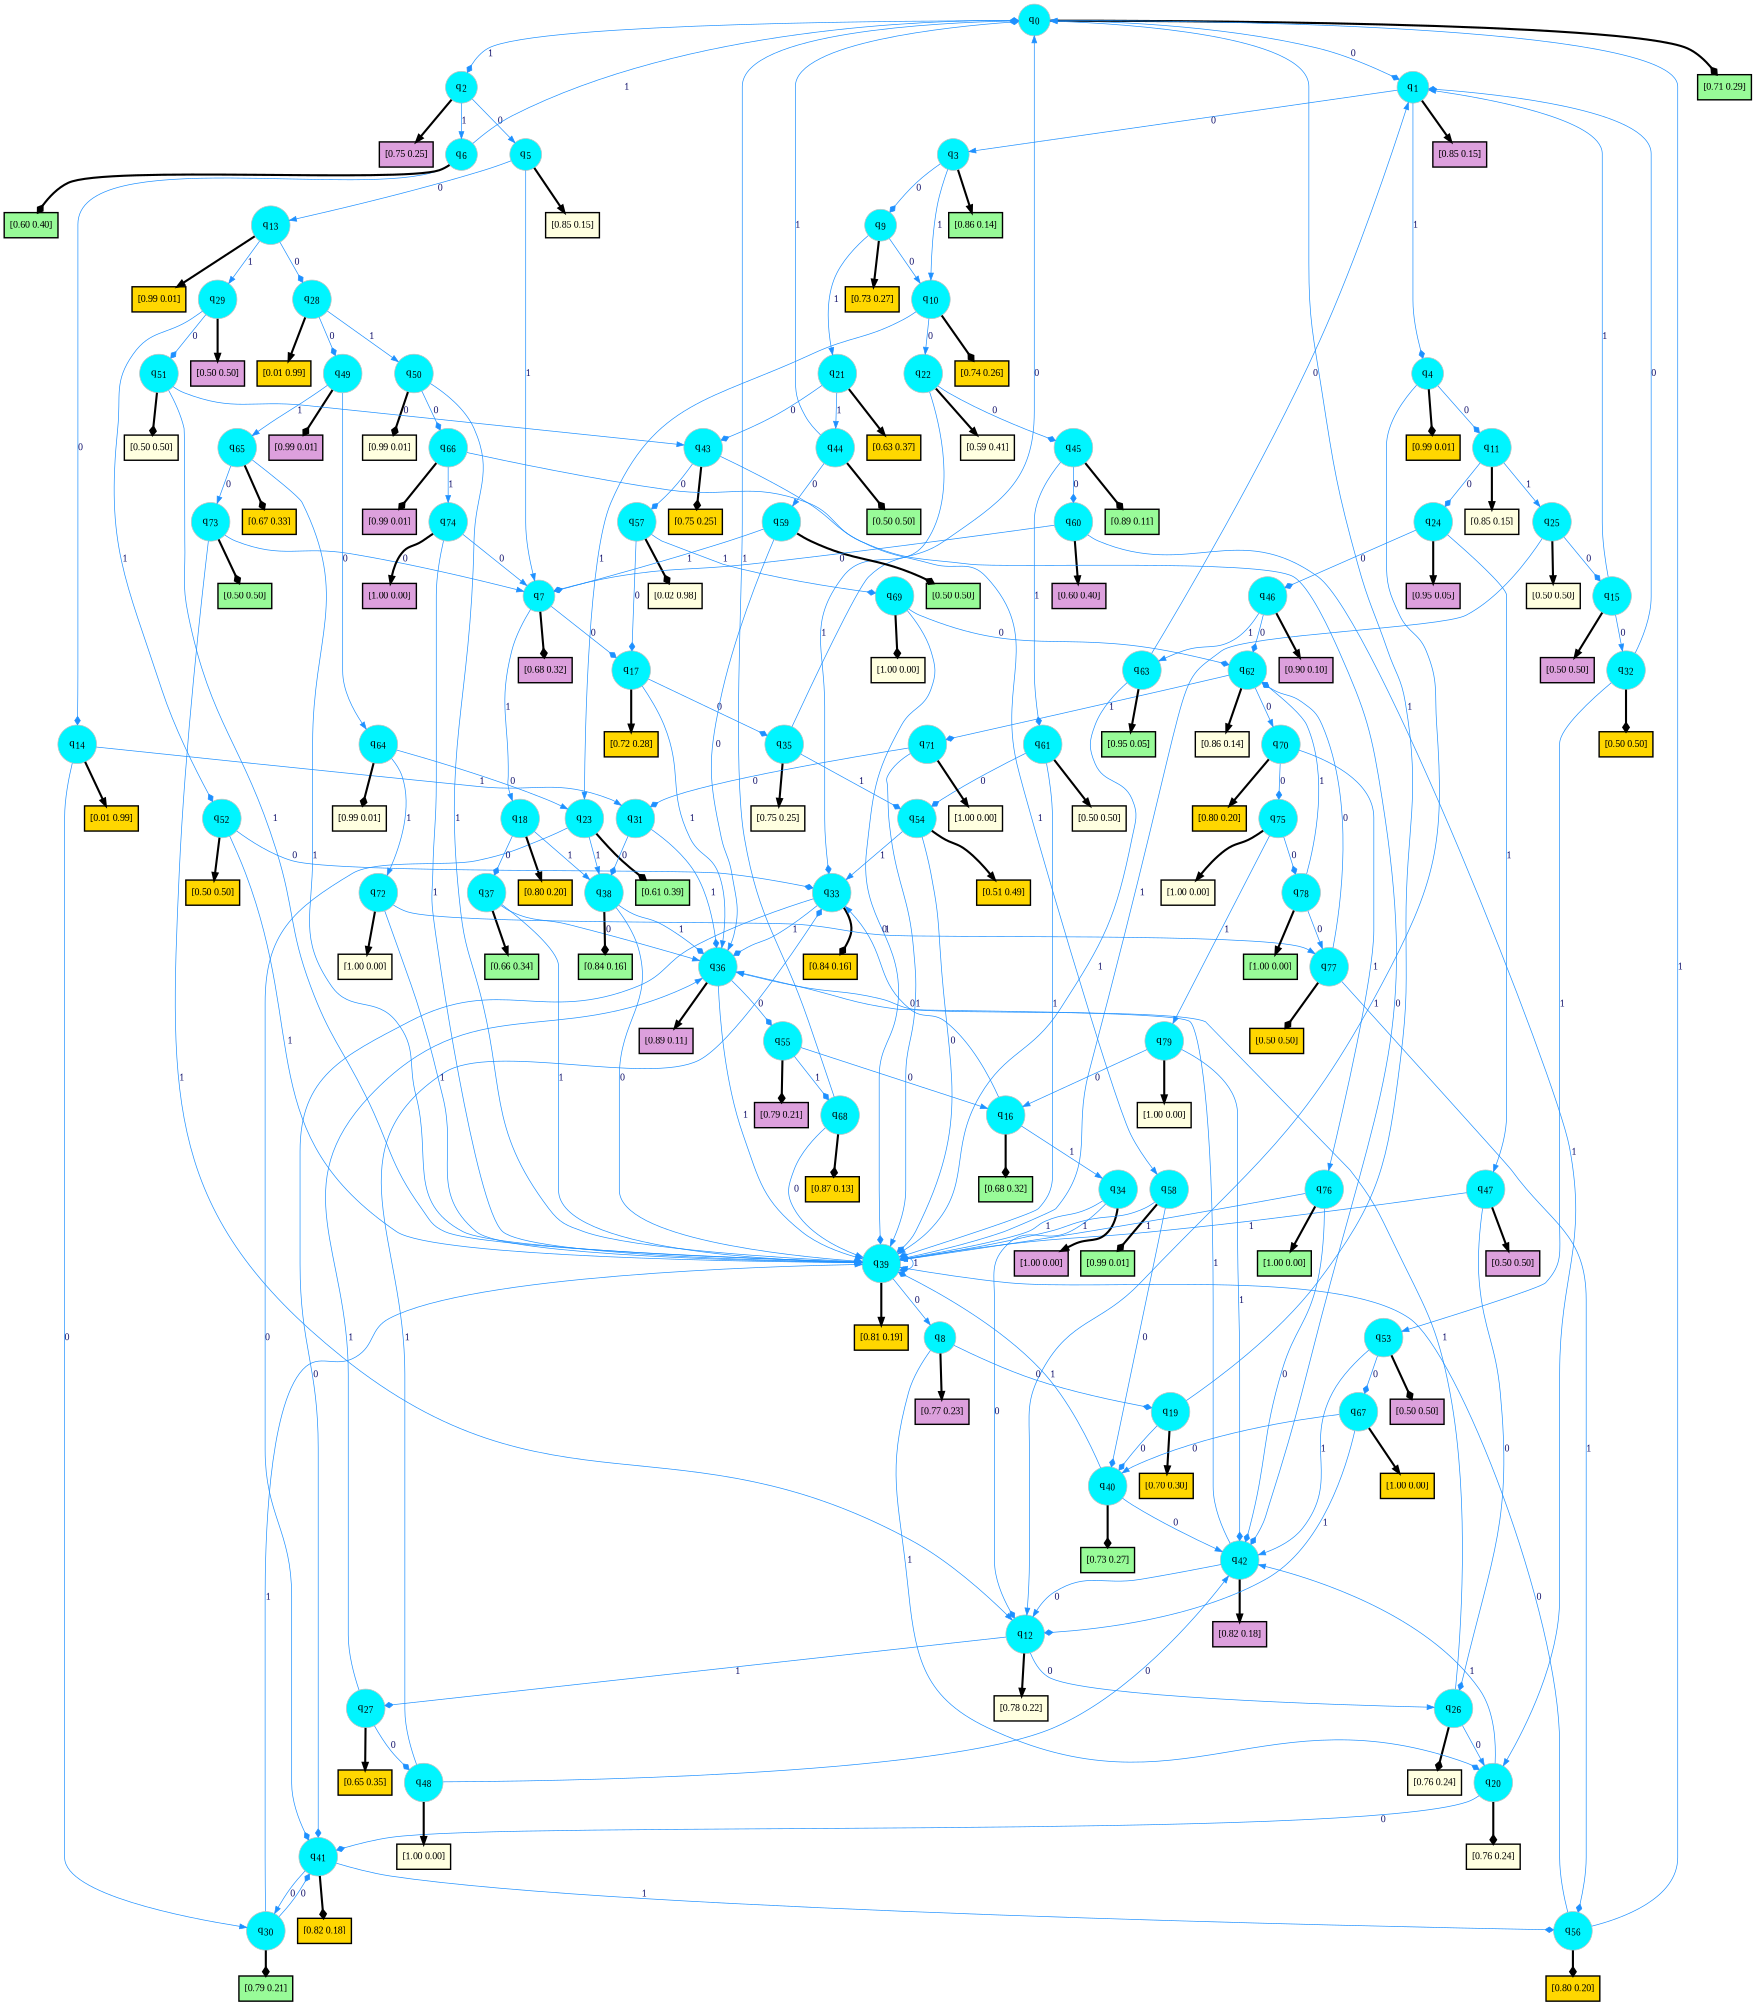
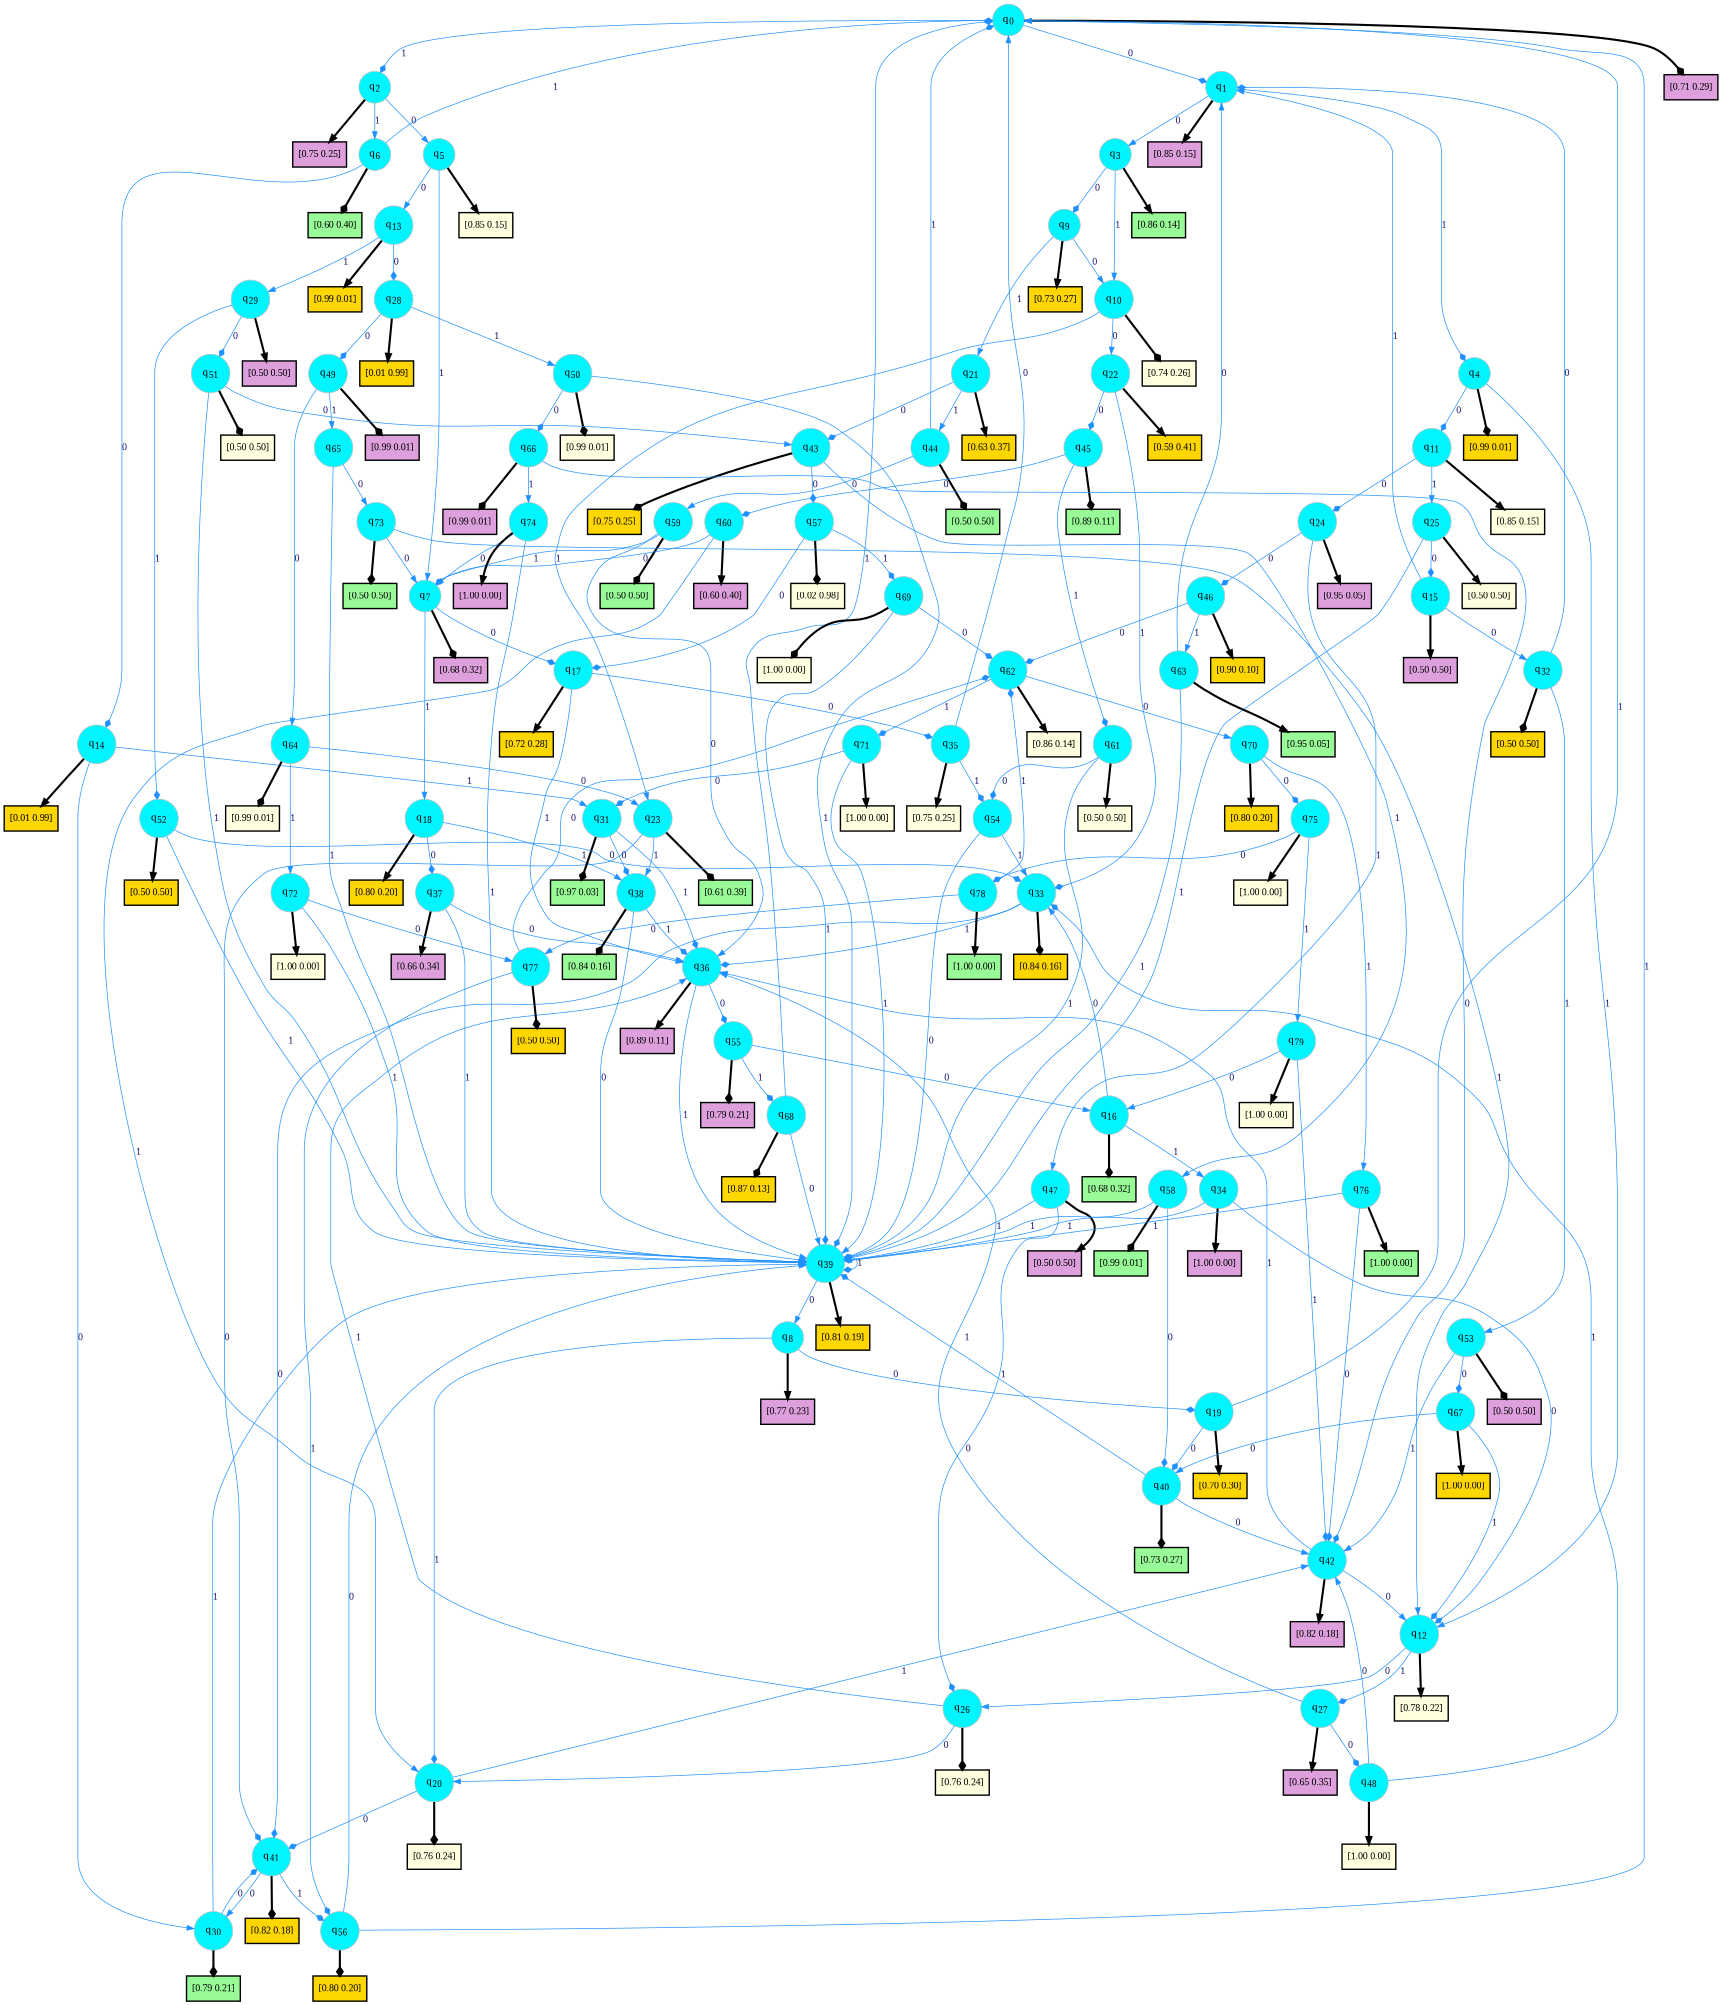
(1725, 87) -> (1691, 87)
(982, 374) -> (1169, 374)
(987, 448) -> (1175, 448)
(269, 522) -> none
(1306, 670) -> (1238, 670)
none -> (577, 893)
(1004, 893) -> none
(512, 967) -> (418, 967)
(365, 1783) -> (1310, 1783)
